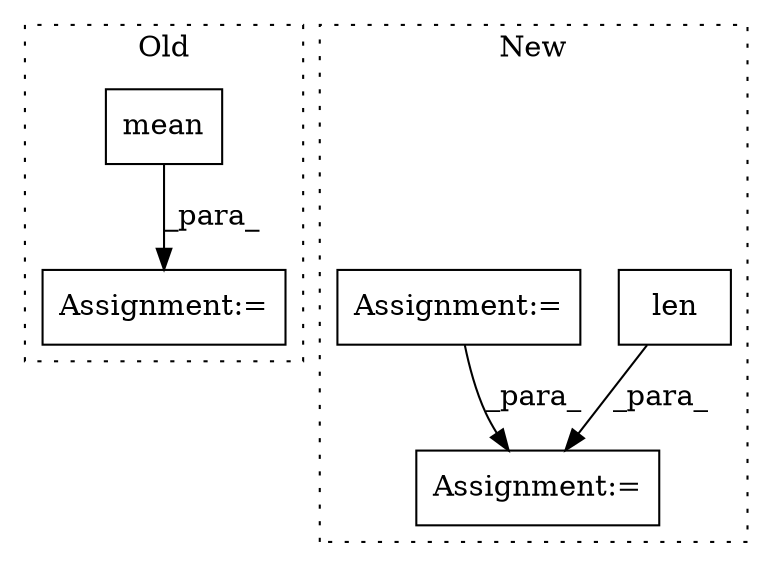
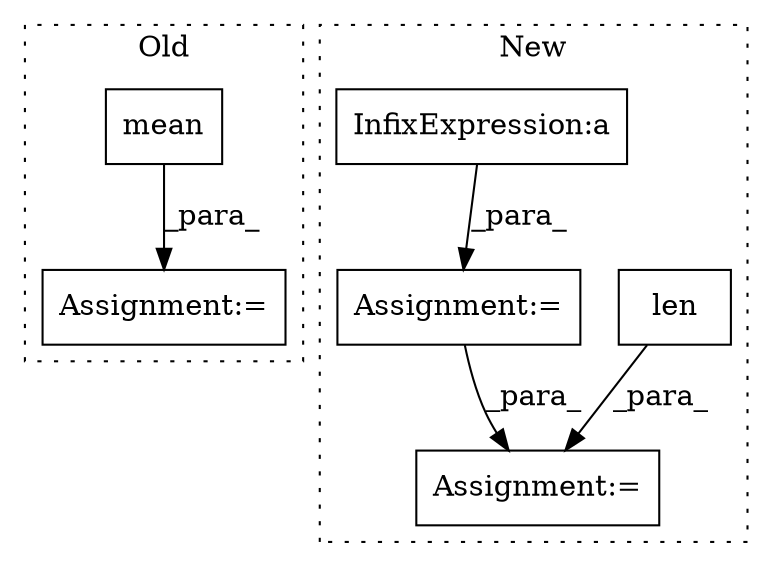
none -> (482, 127)
